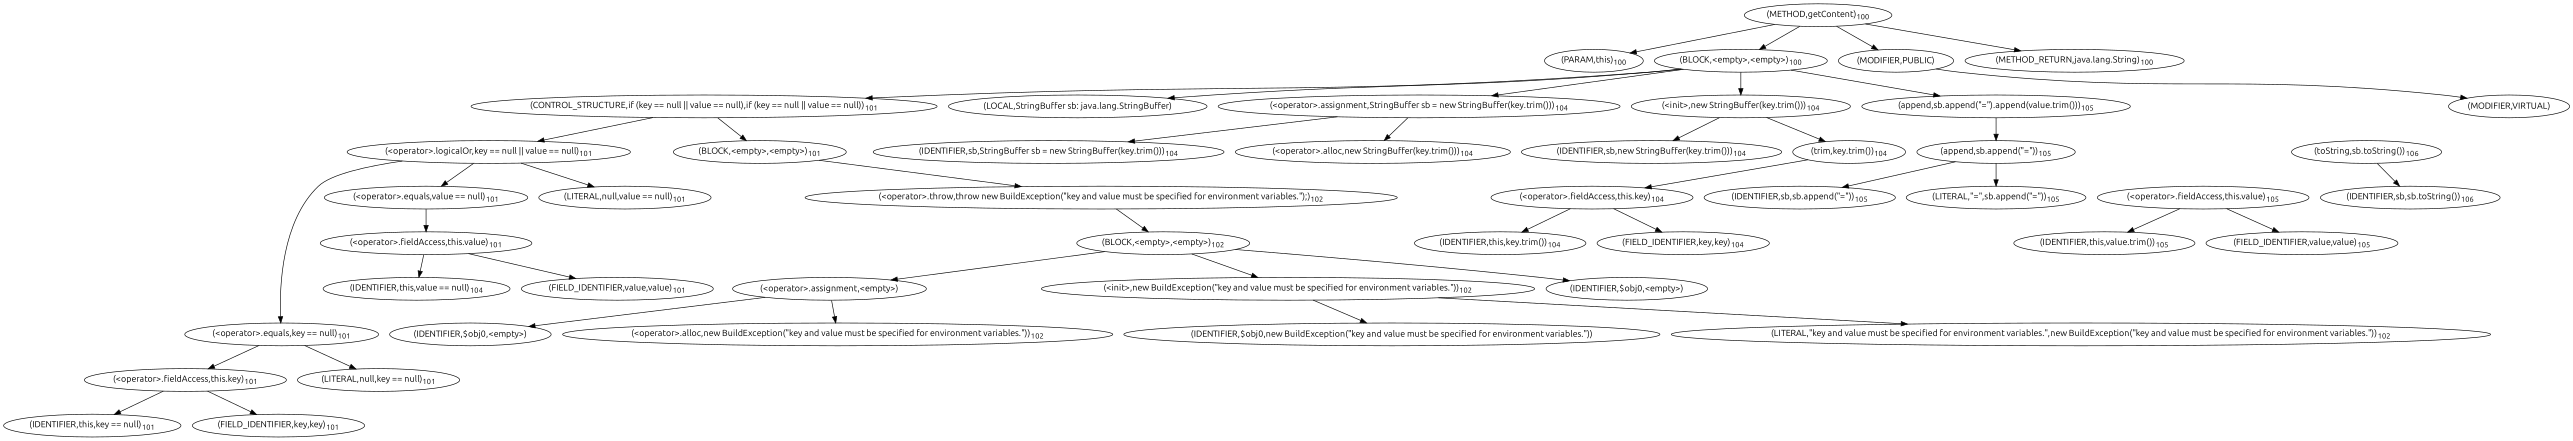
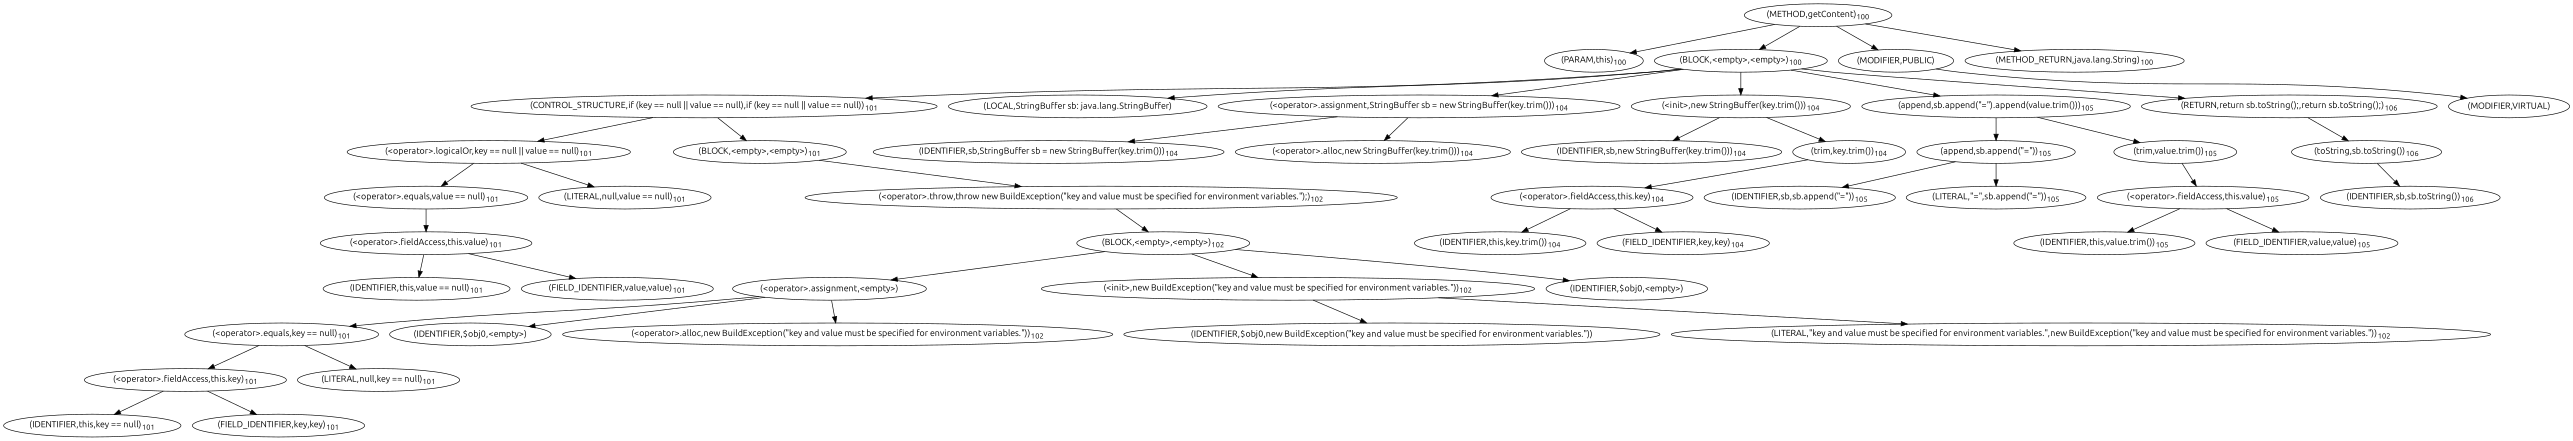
none -> (2289, 106)
none -> (2175, 152)
(303, 206) -> (558, 311)
(477, 288) -> (477, 288)
